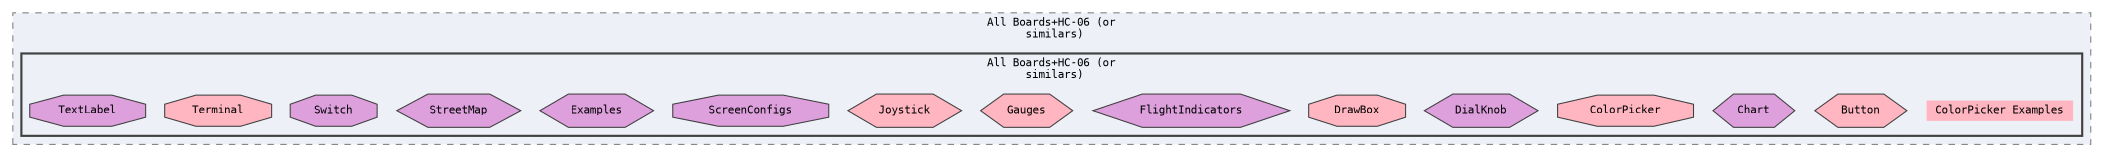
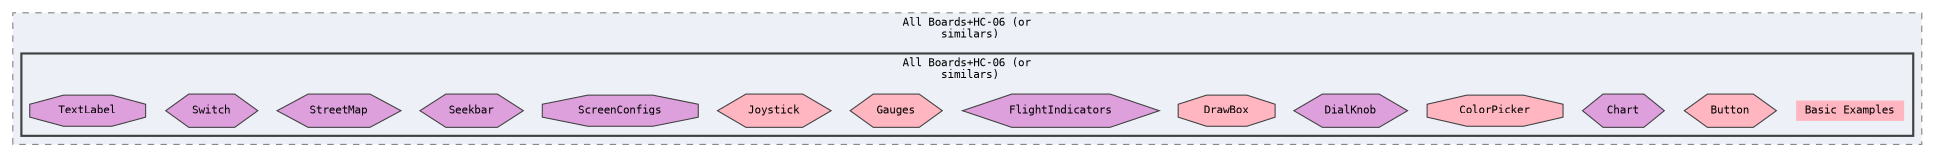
(218, 111) -> none
(334, 111) -> (212, 111)
(597, 111) -> (472, 111)
(2000, 111) -> (1850, 111)
